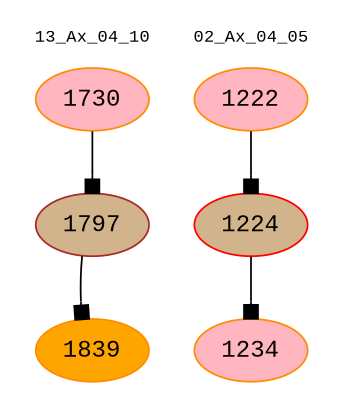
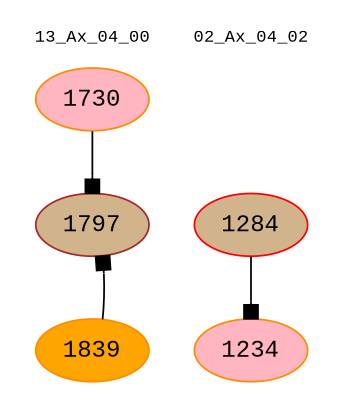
(93, 37) -> (93, 37)
(252, 37) -> (252, 37)
(251, 99) -> none
(251, 225) -> (251, 225)
(81, 279) -> (104, 297)
